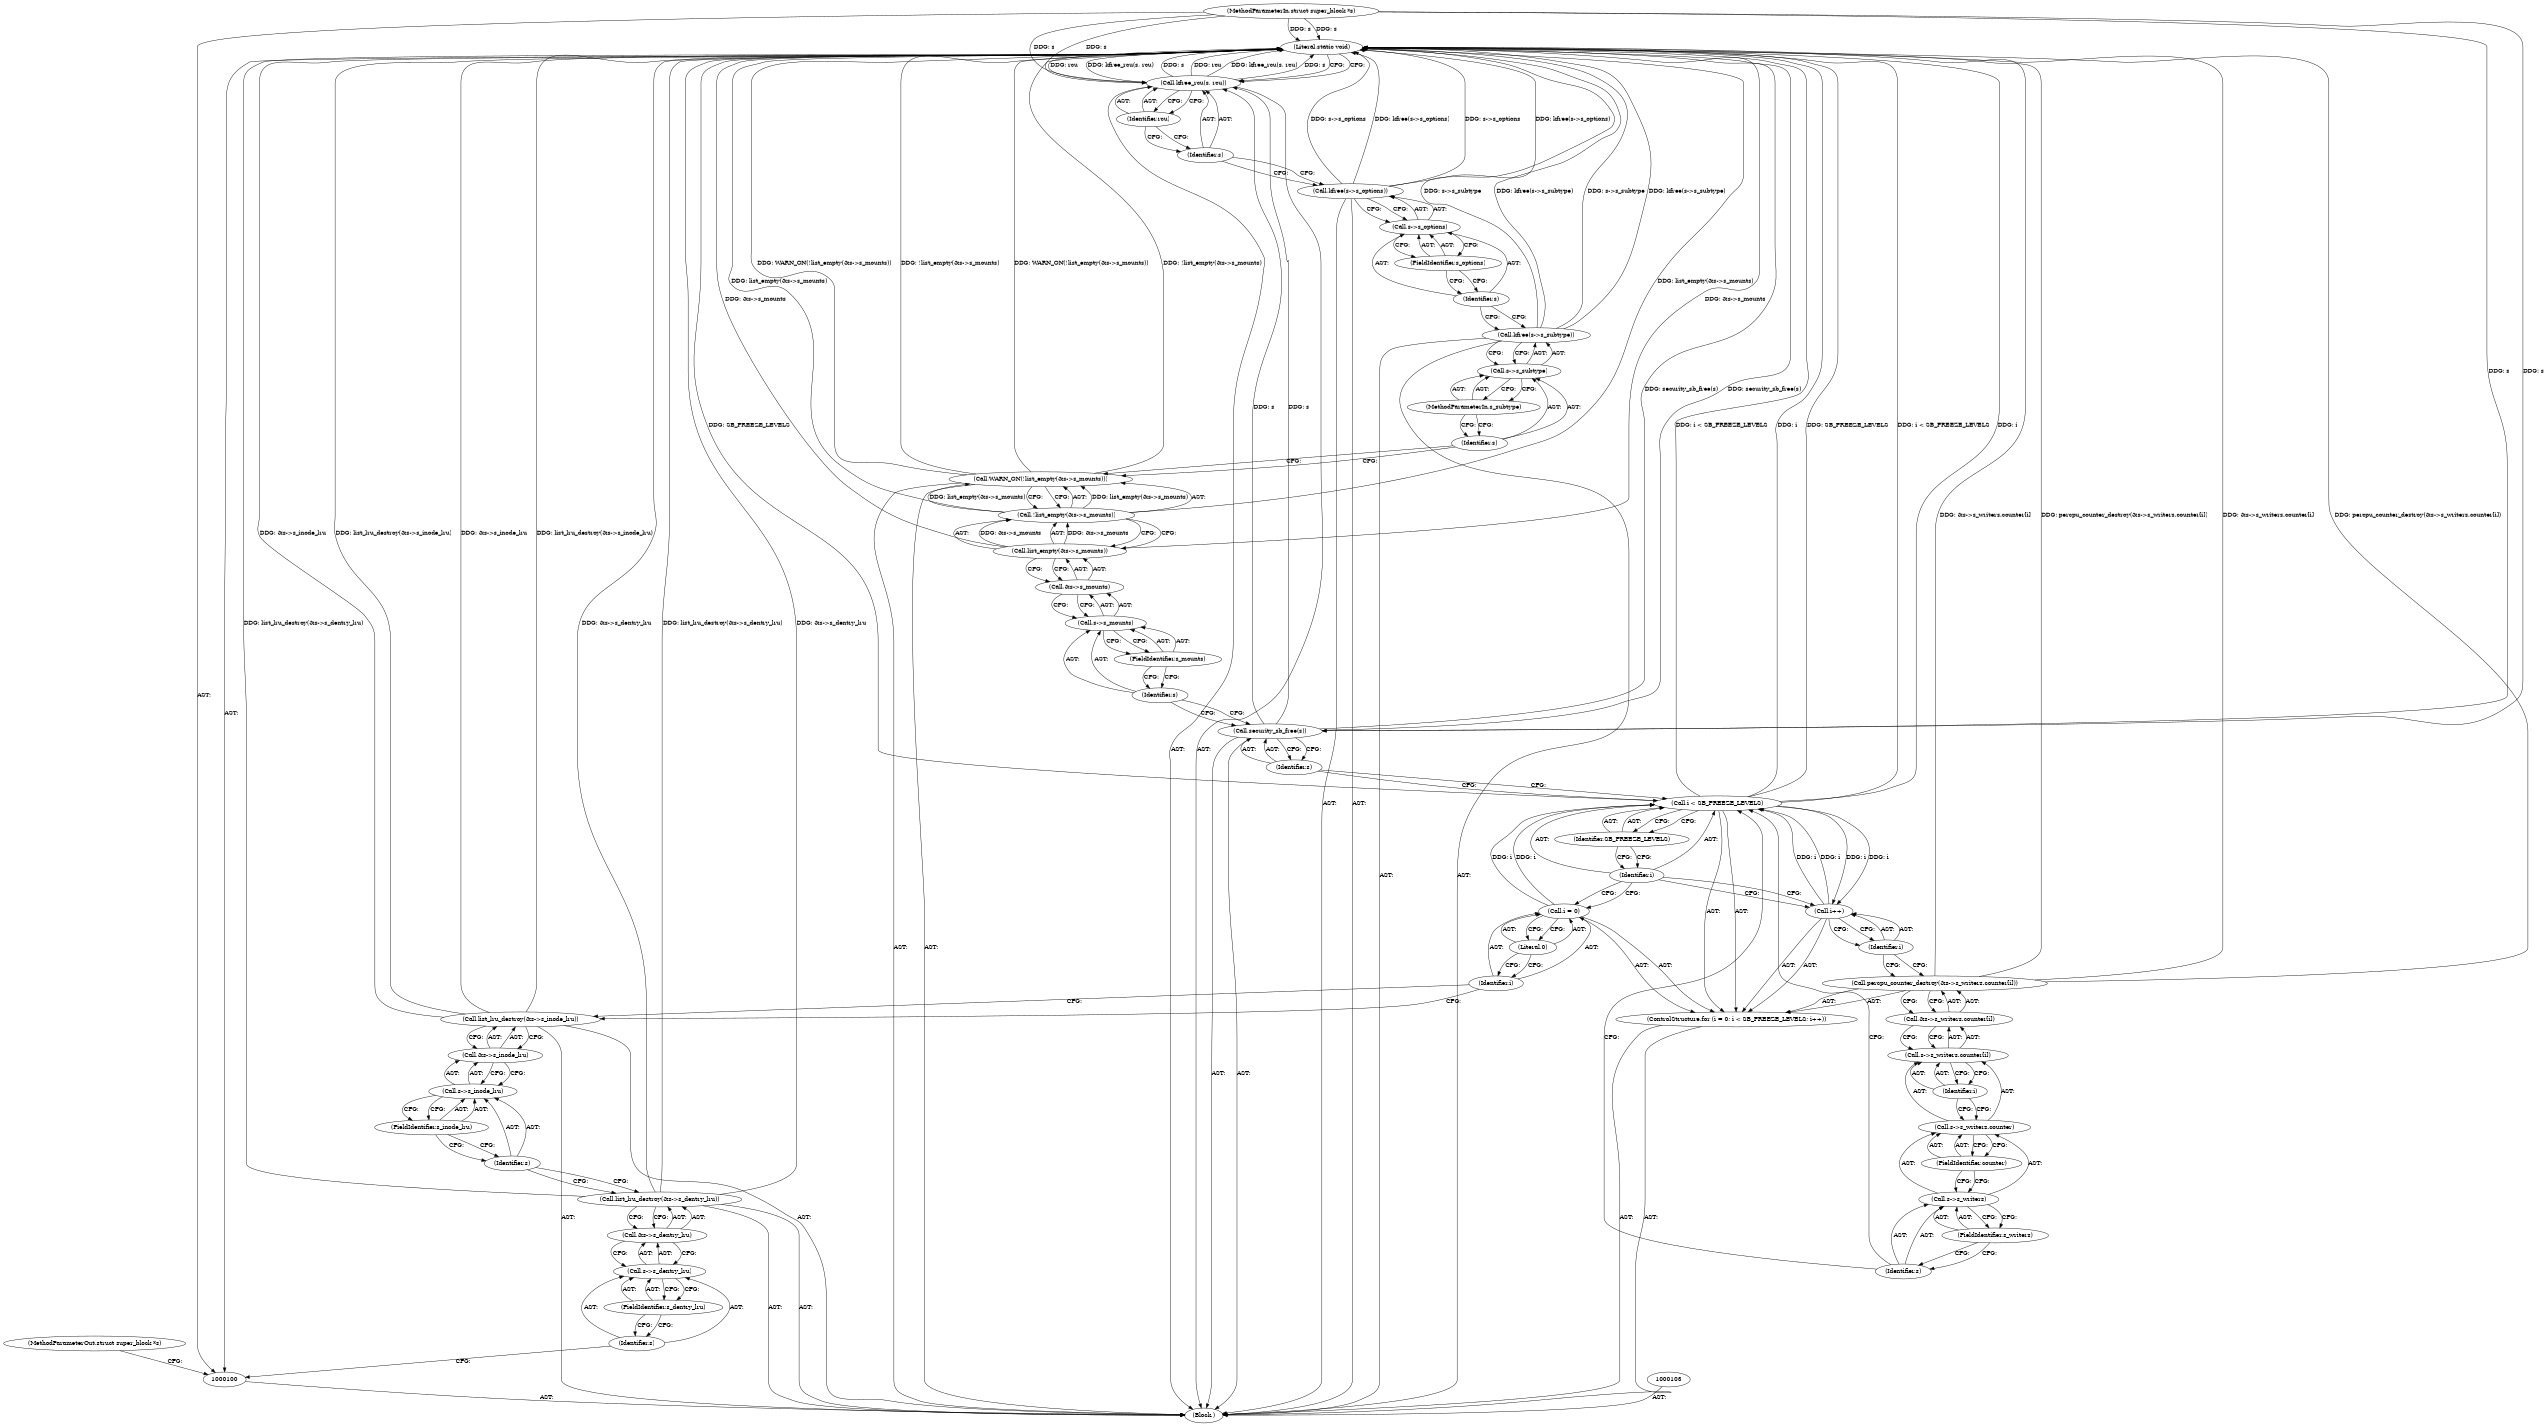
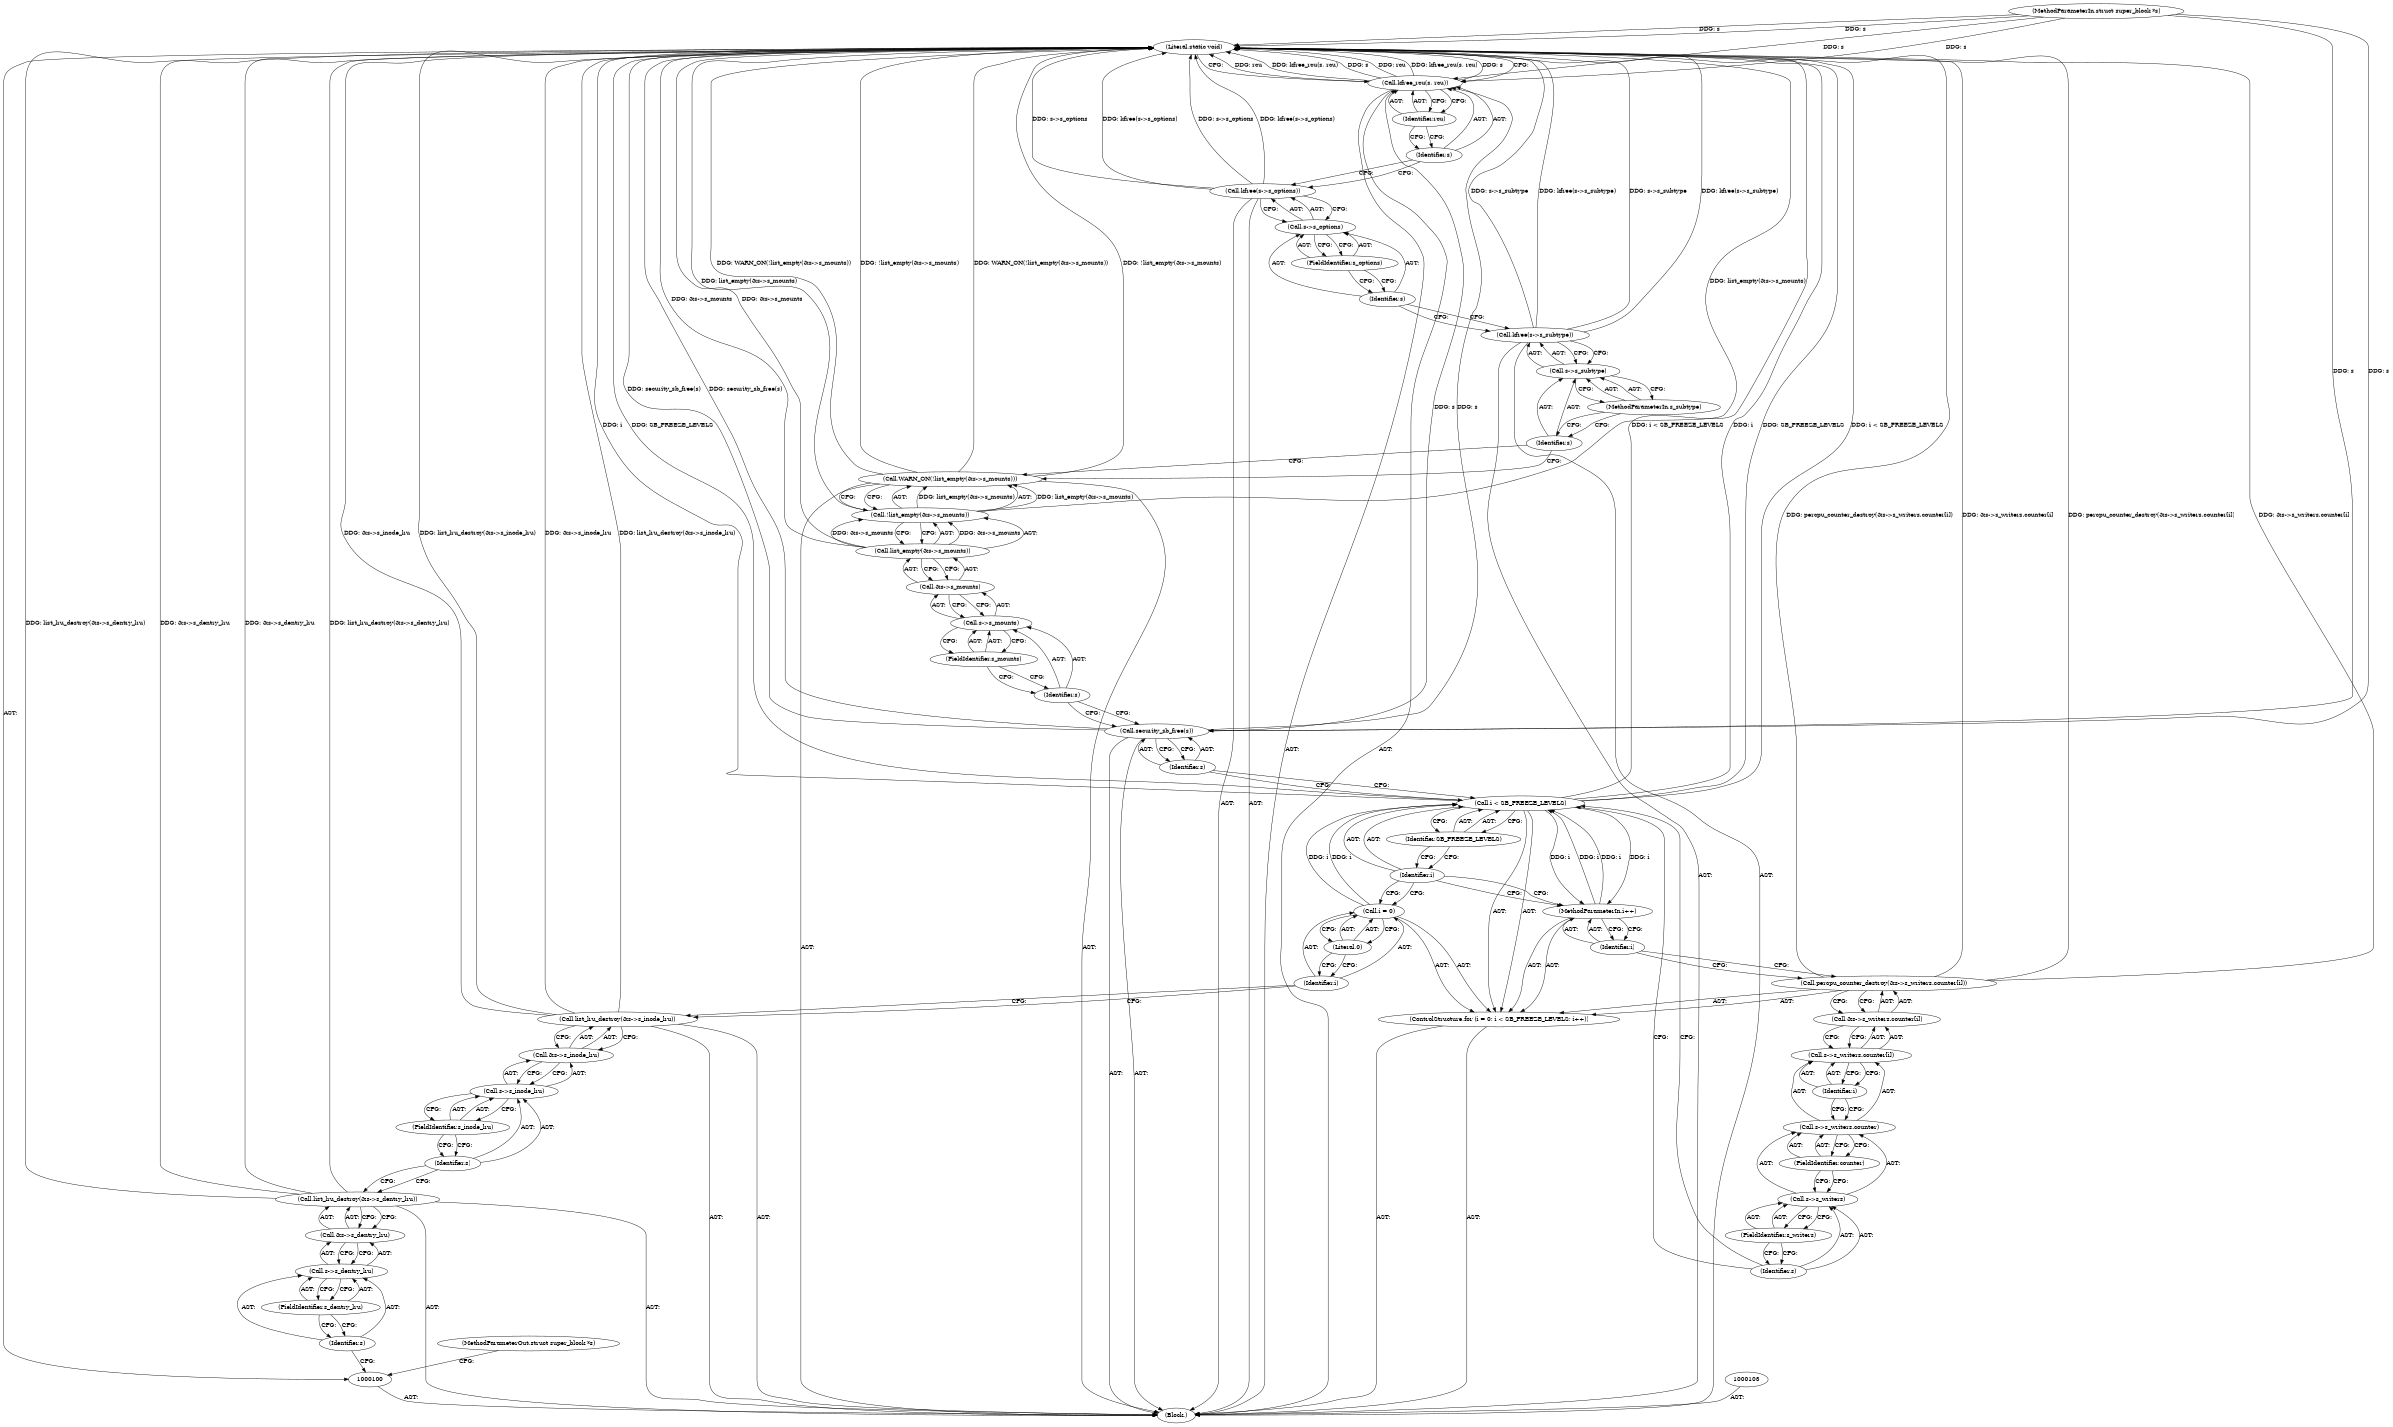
(197, 206) -> none
(1829, 911) -> (1598, 911)
